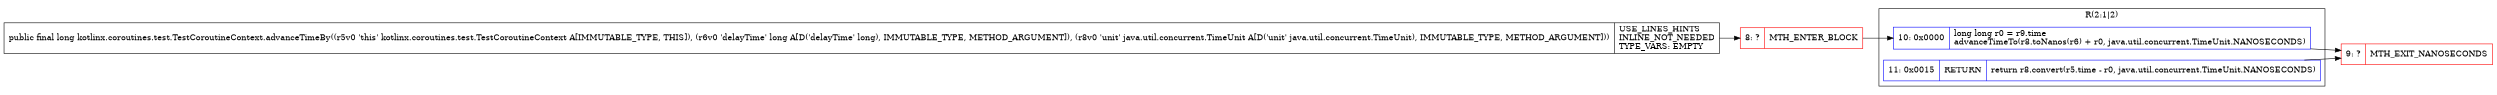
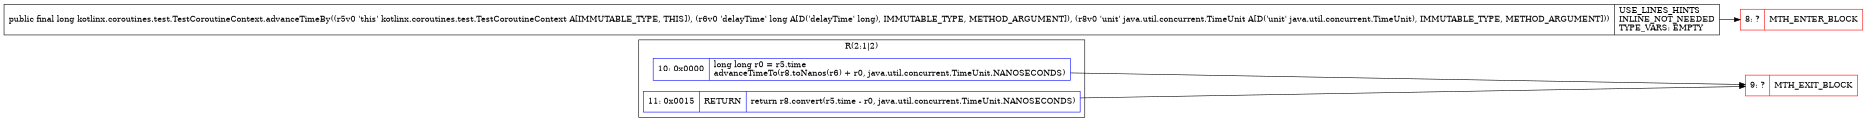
(2000, 34) -> (760, 65)
(1875, 38) -> none
(2429, 54) -> (1814, 85)
